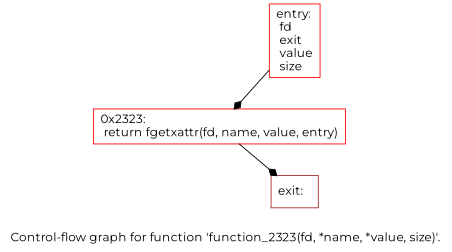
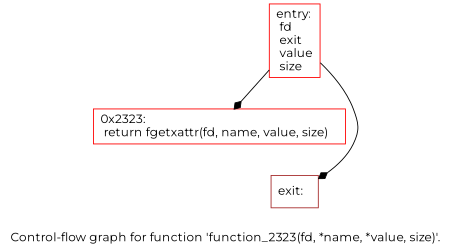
(219, 133) -> (215, 133)
(254, 156) -> (356, 118)
